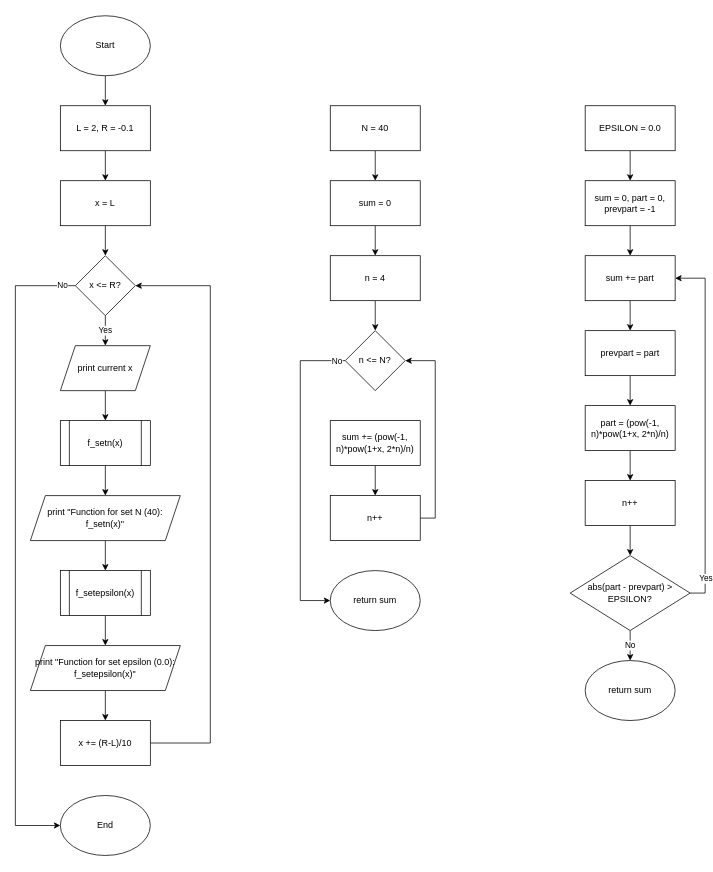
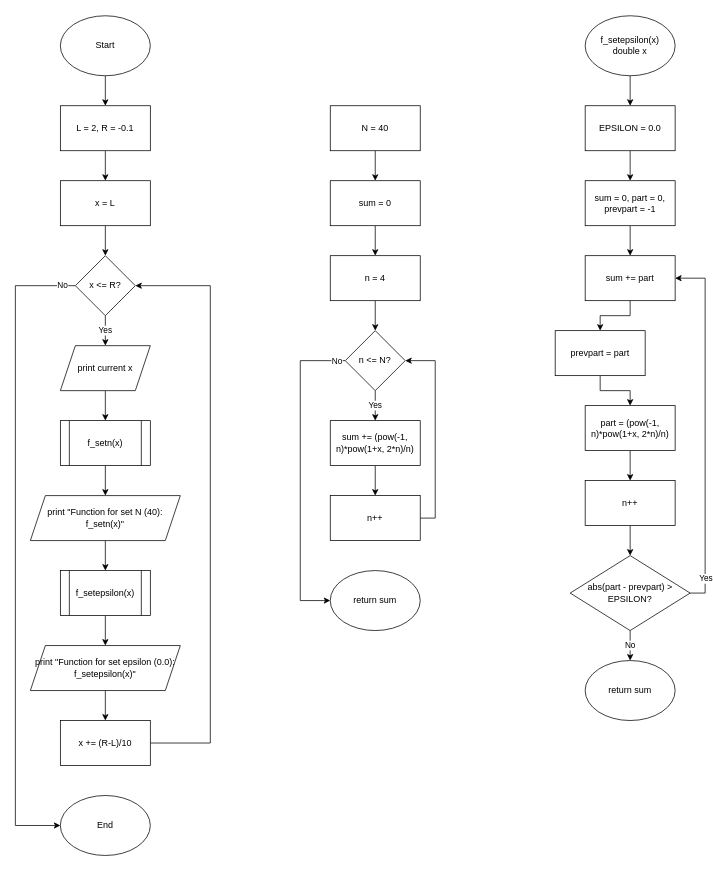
none -> (630, 45)
none -> (630, 99)
(630, 353) -> (600, 353)
none -> (375, 402)
